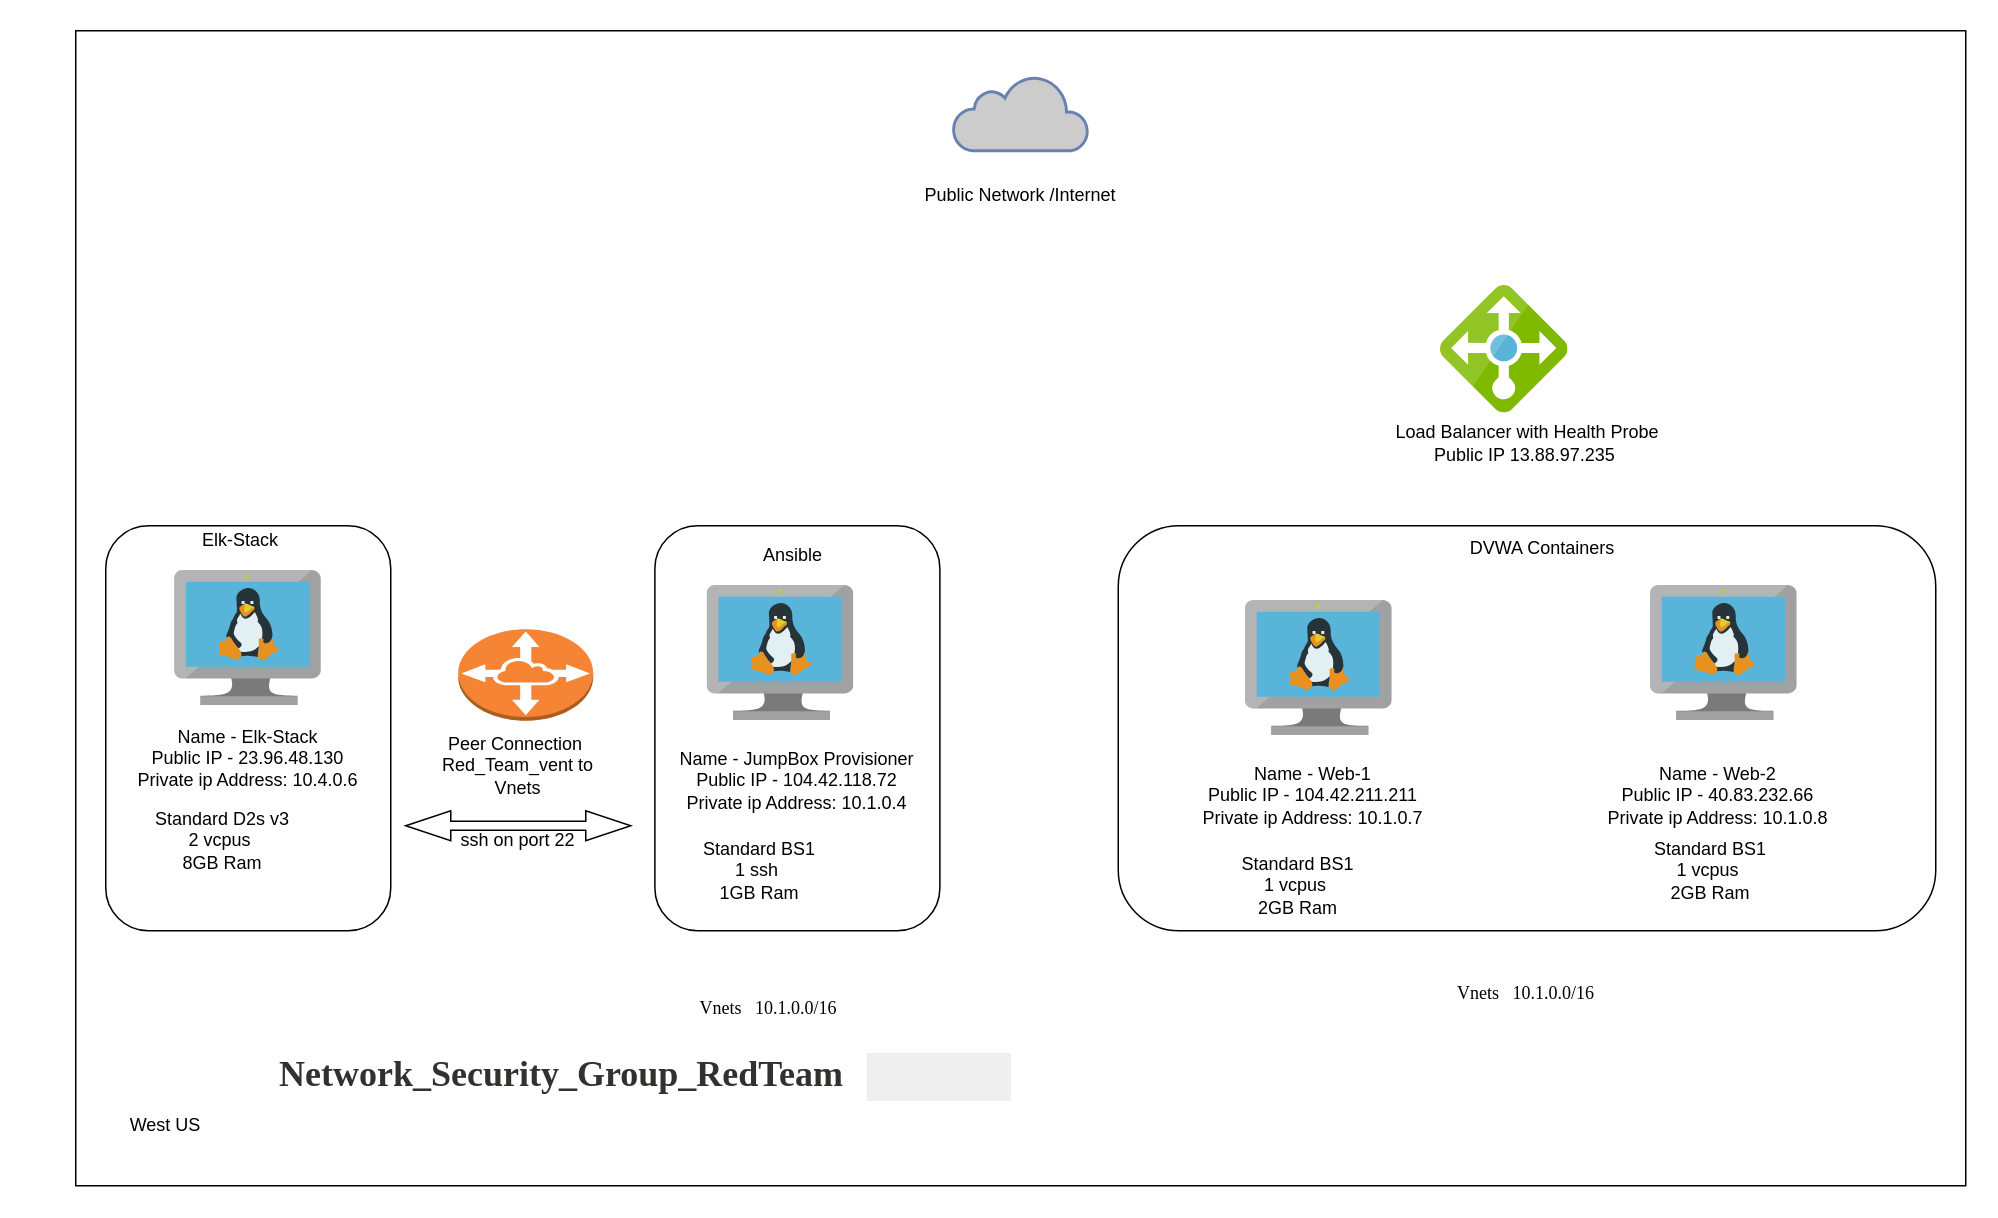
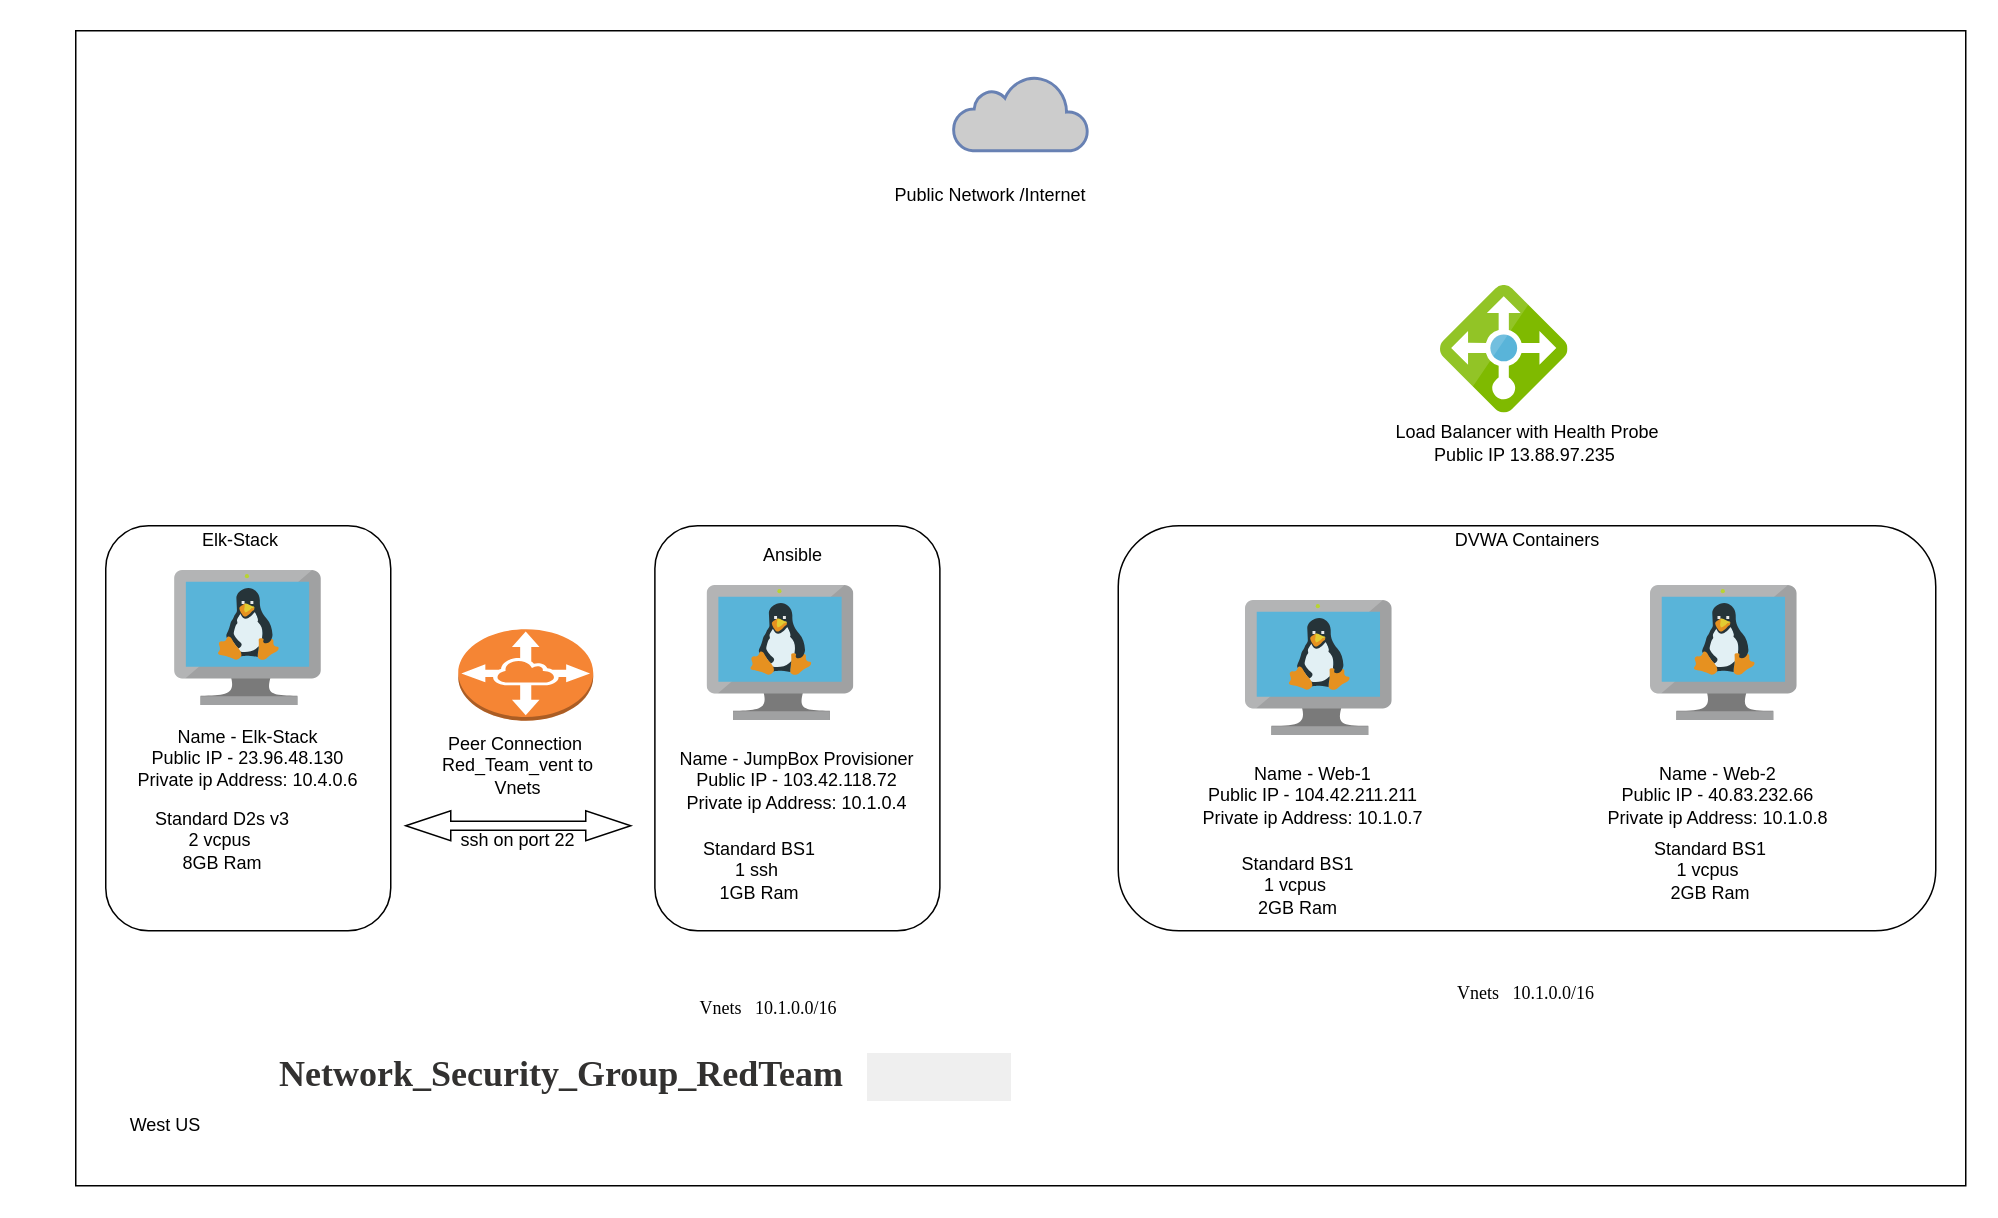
(1021, 196) -> (991, 196)
(1542, 548) -> (1527, 541)
(797, 781) -> (797, 781)
